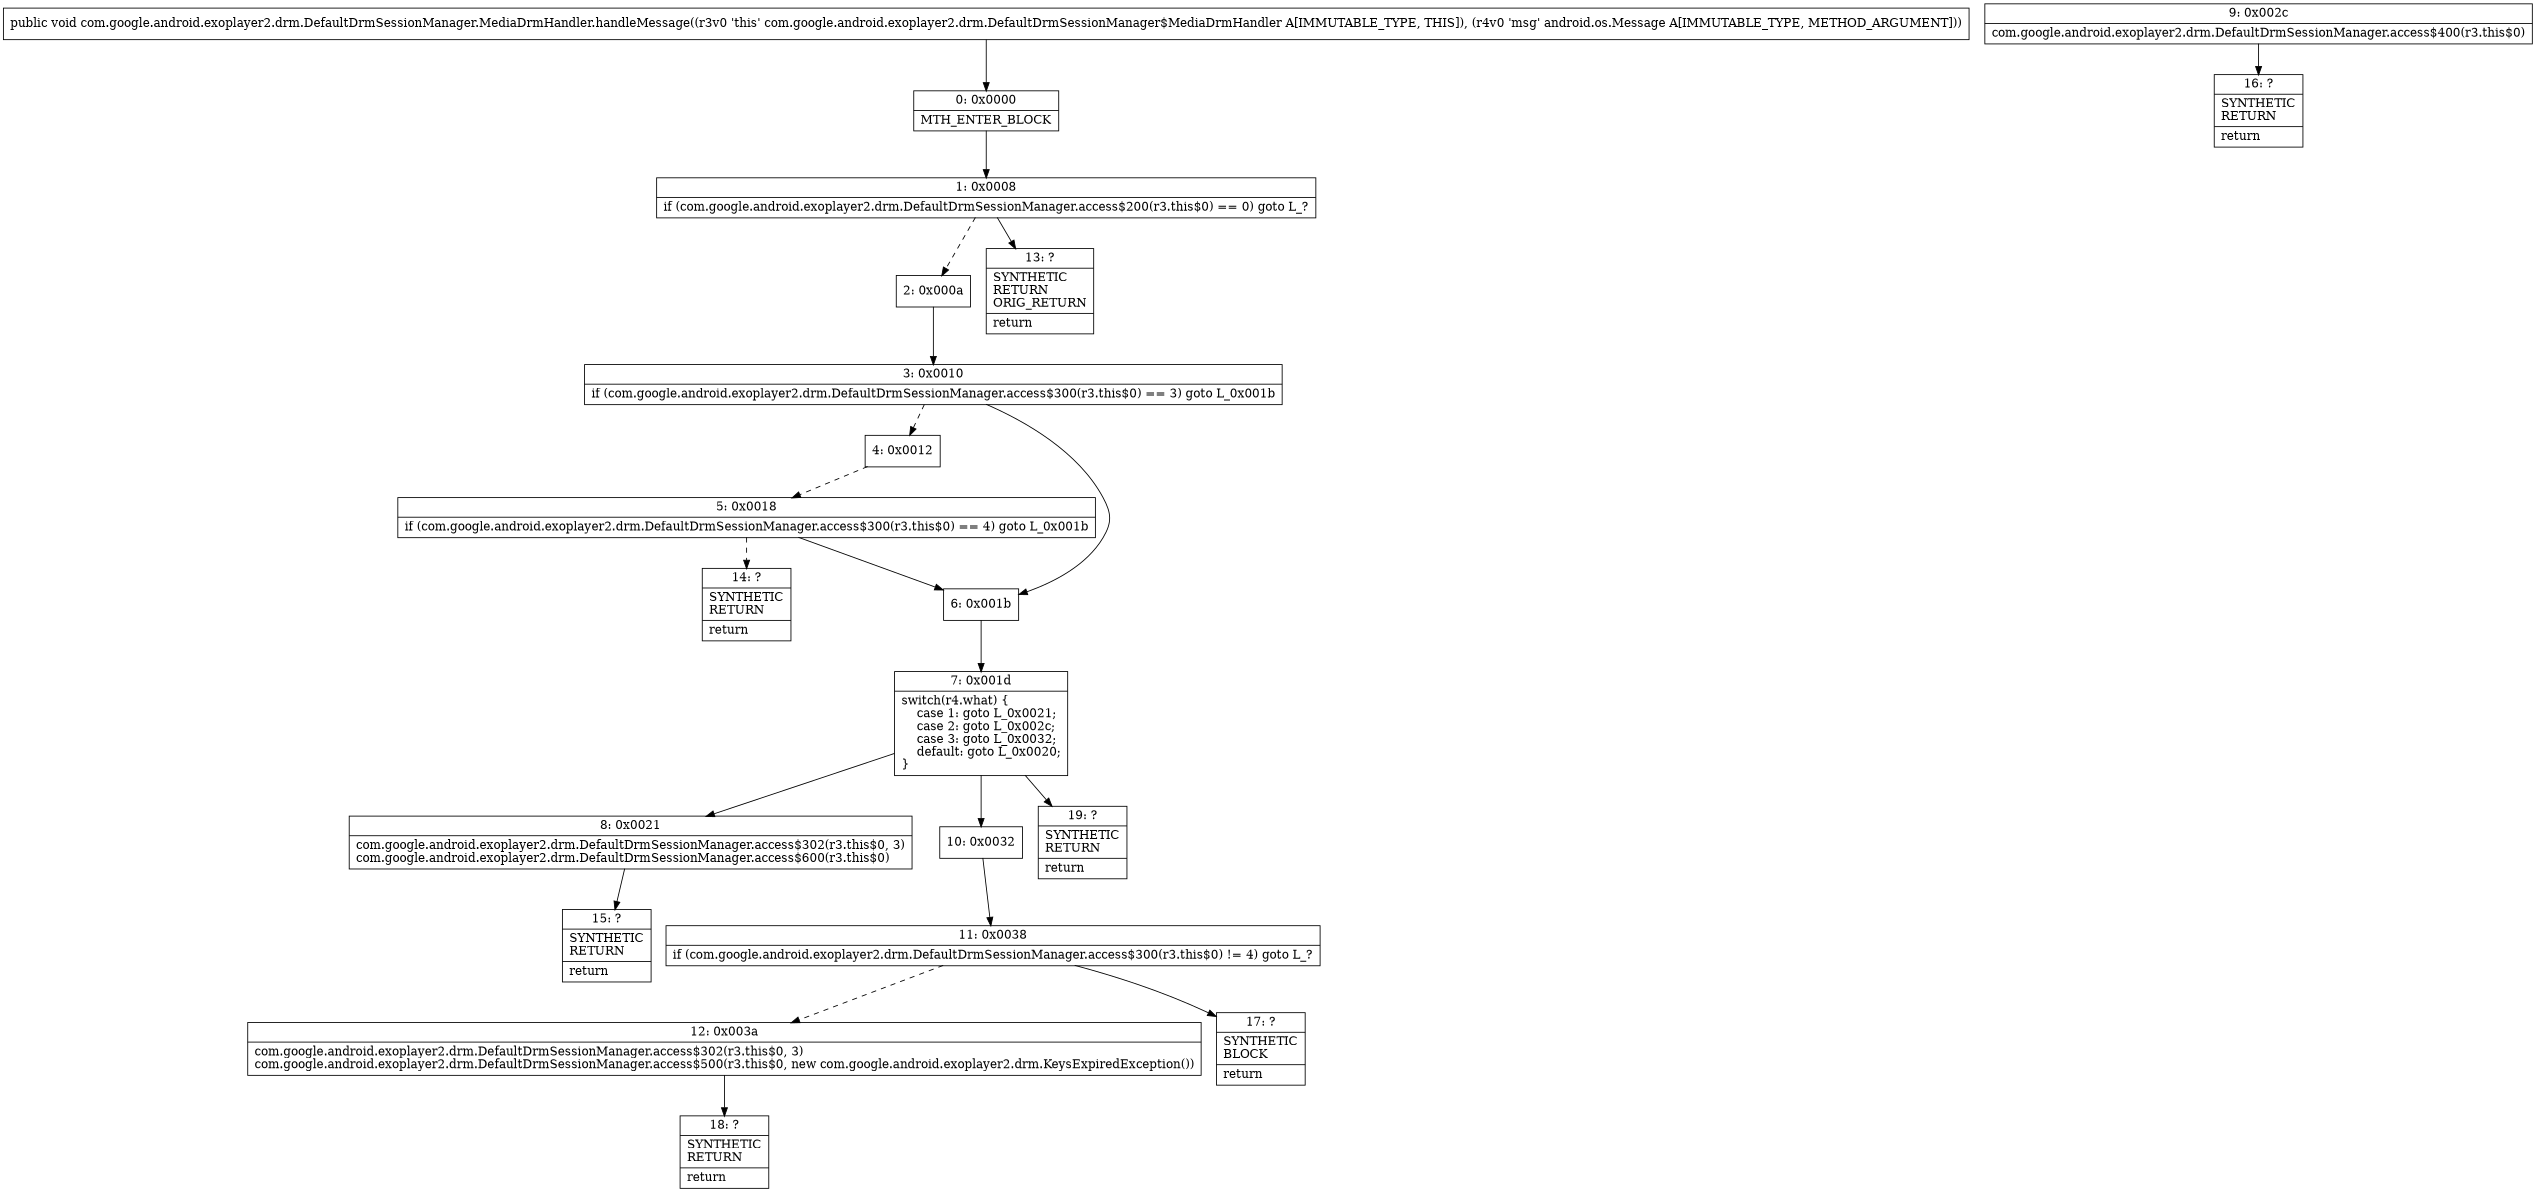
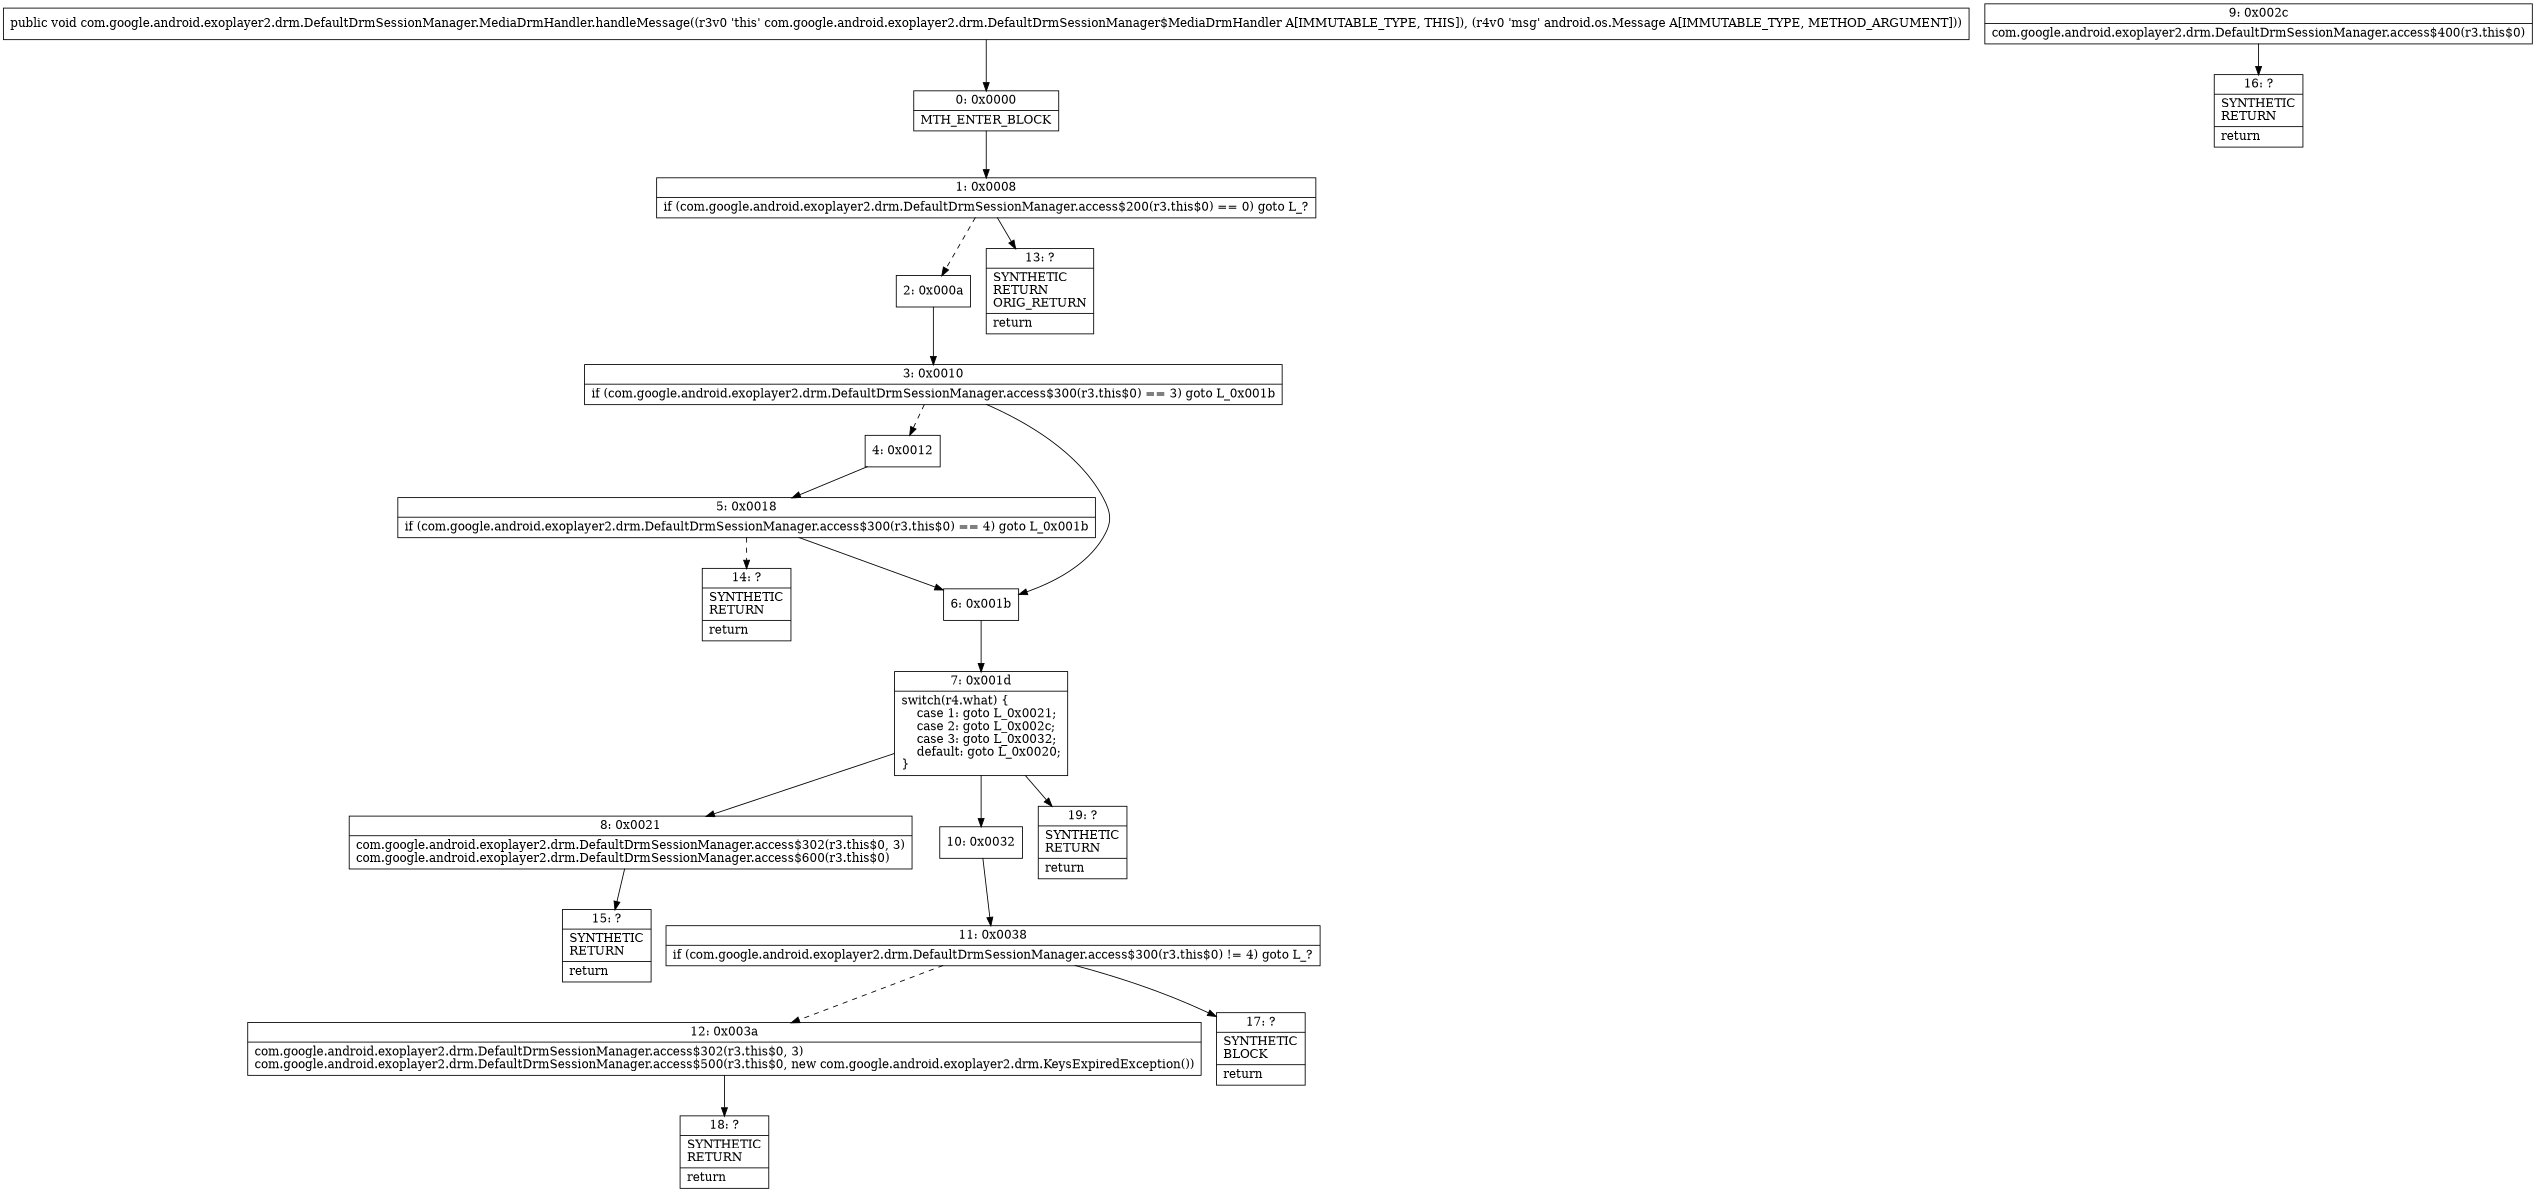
(834, 481) -> (834, 481)
